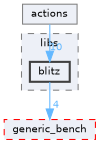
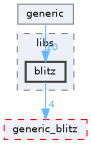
(50, 14) -> (46, 14)
(50, 130) -> (46, 130)
